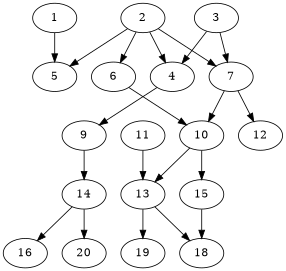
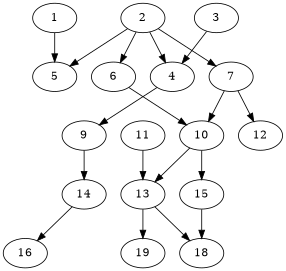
(223, 43) -> none
(84, 253) -> none
